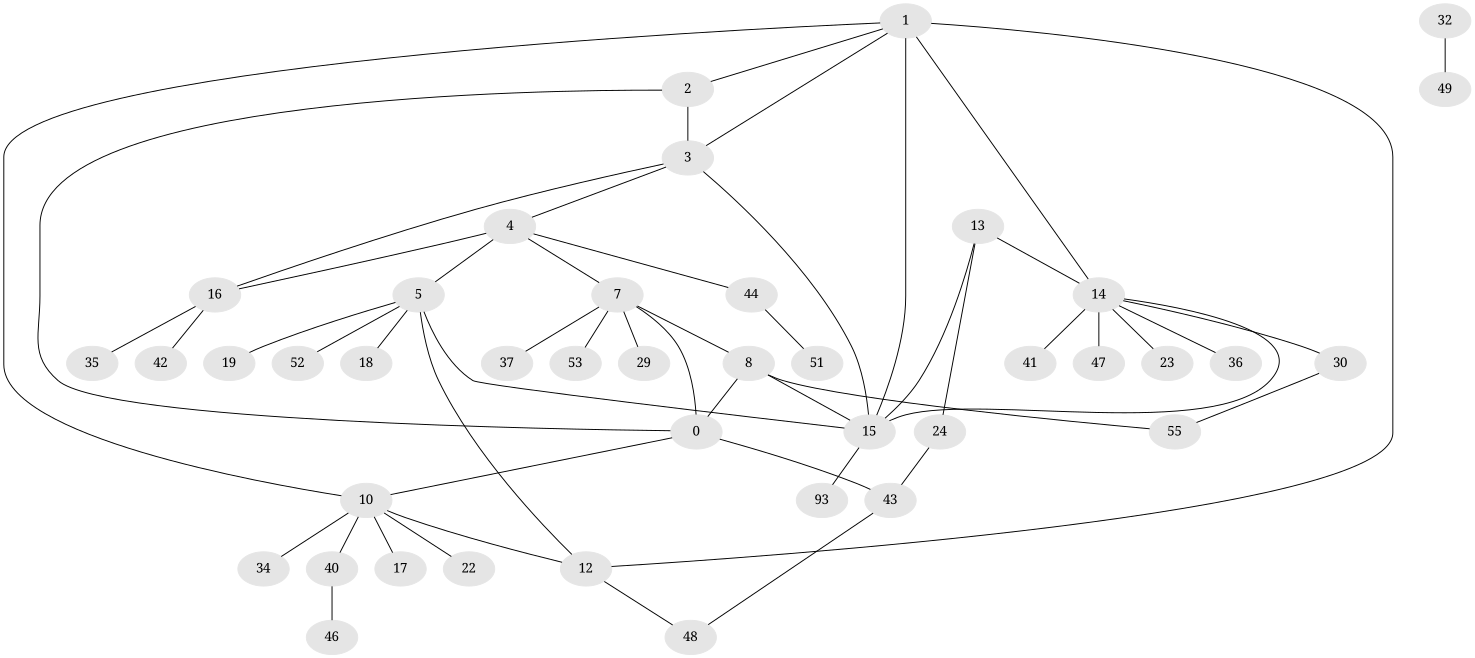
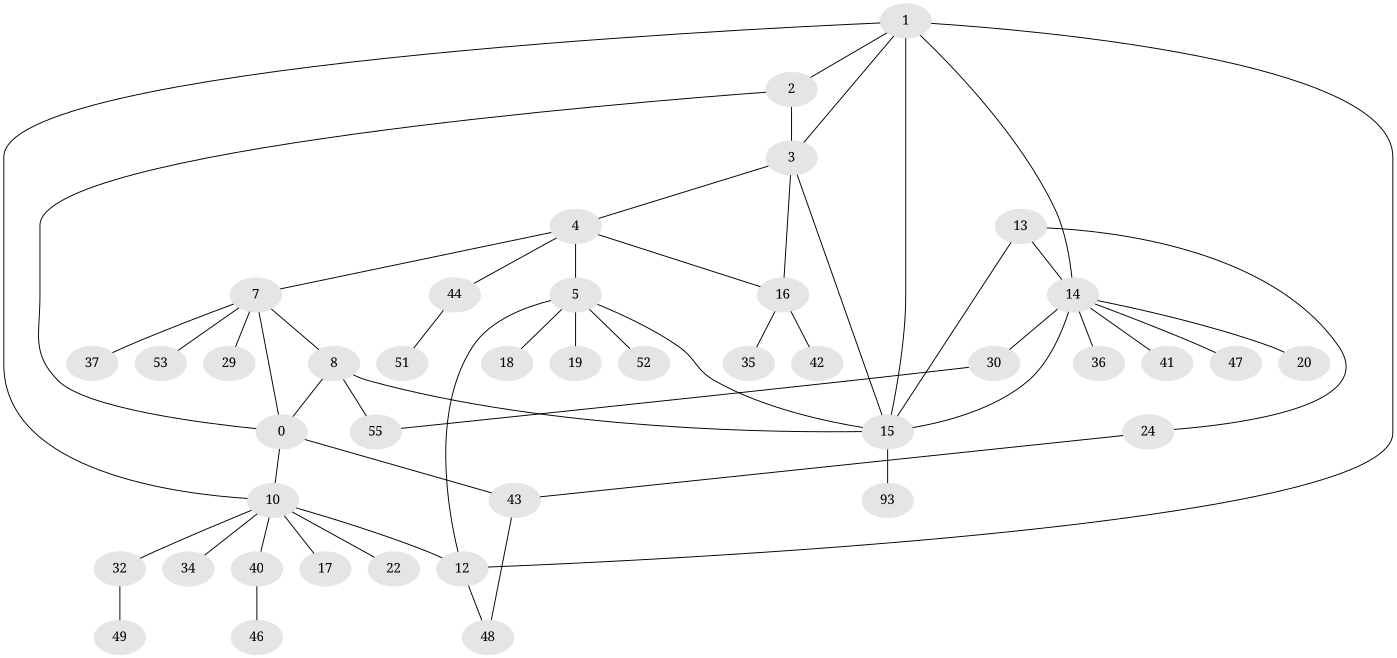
(1167, 363) -> (1304, 363)
none -> (196, 534)
